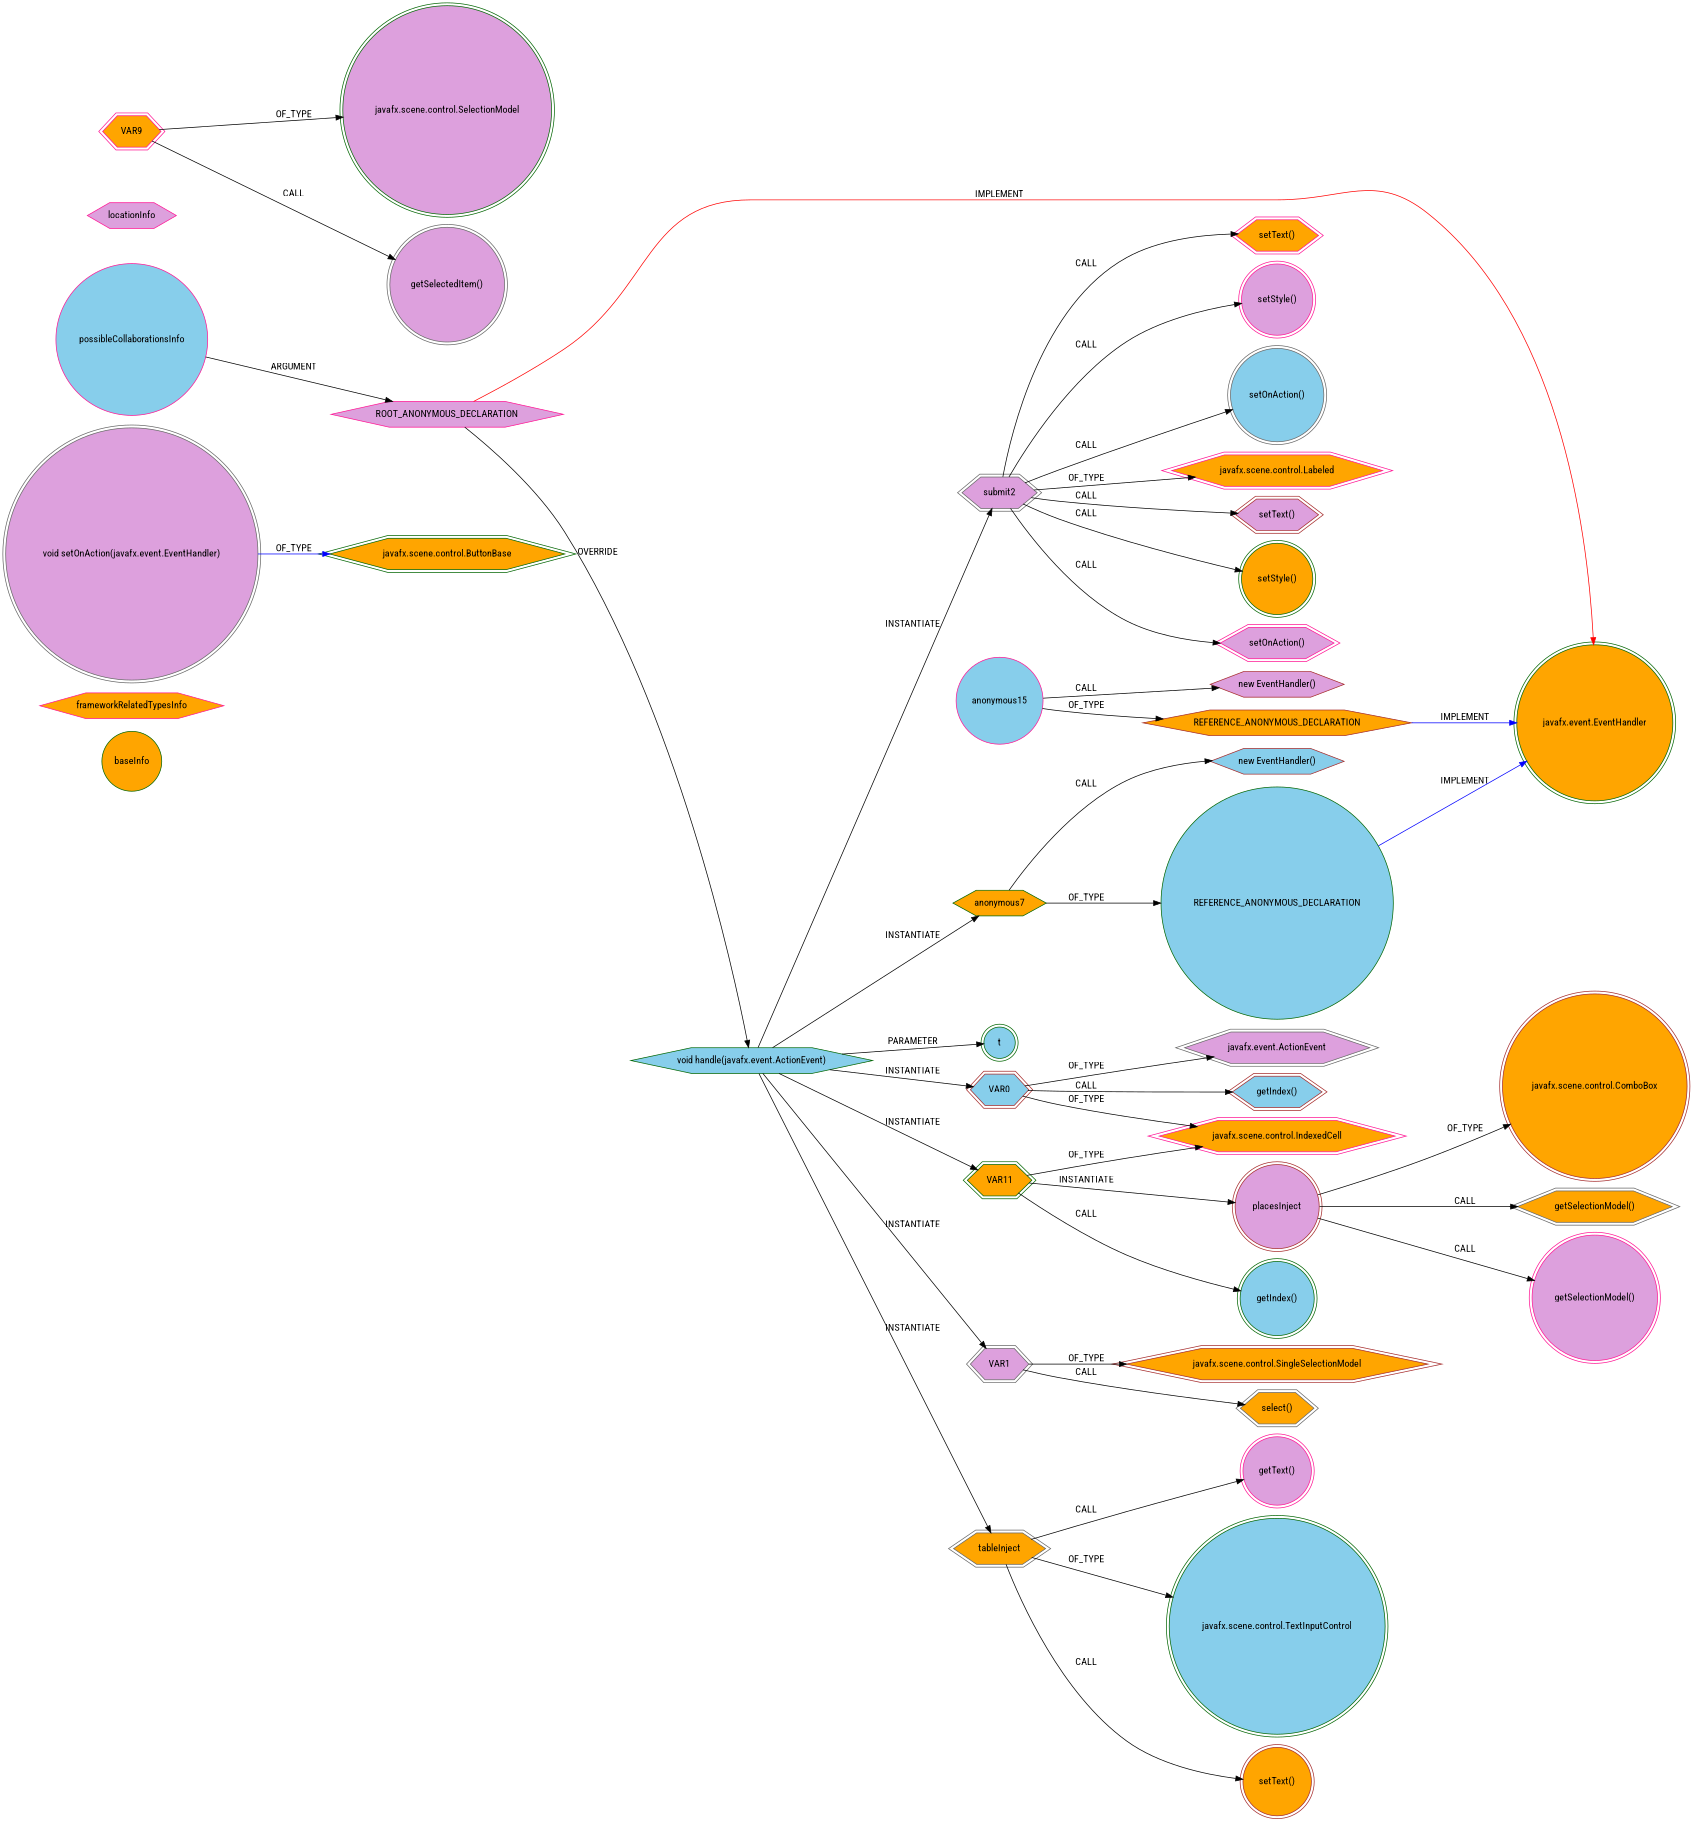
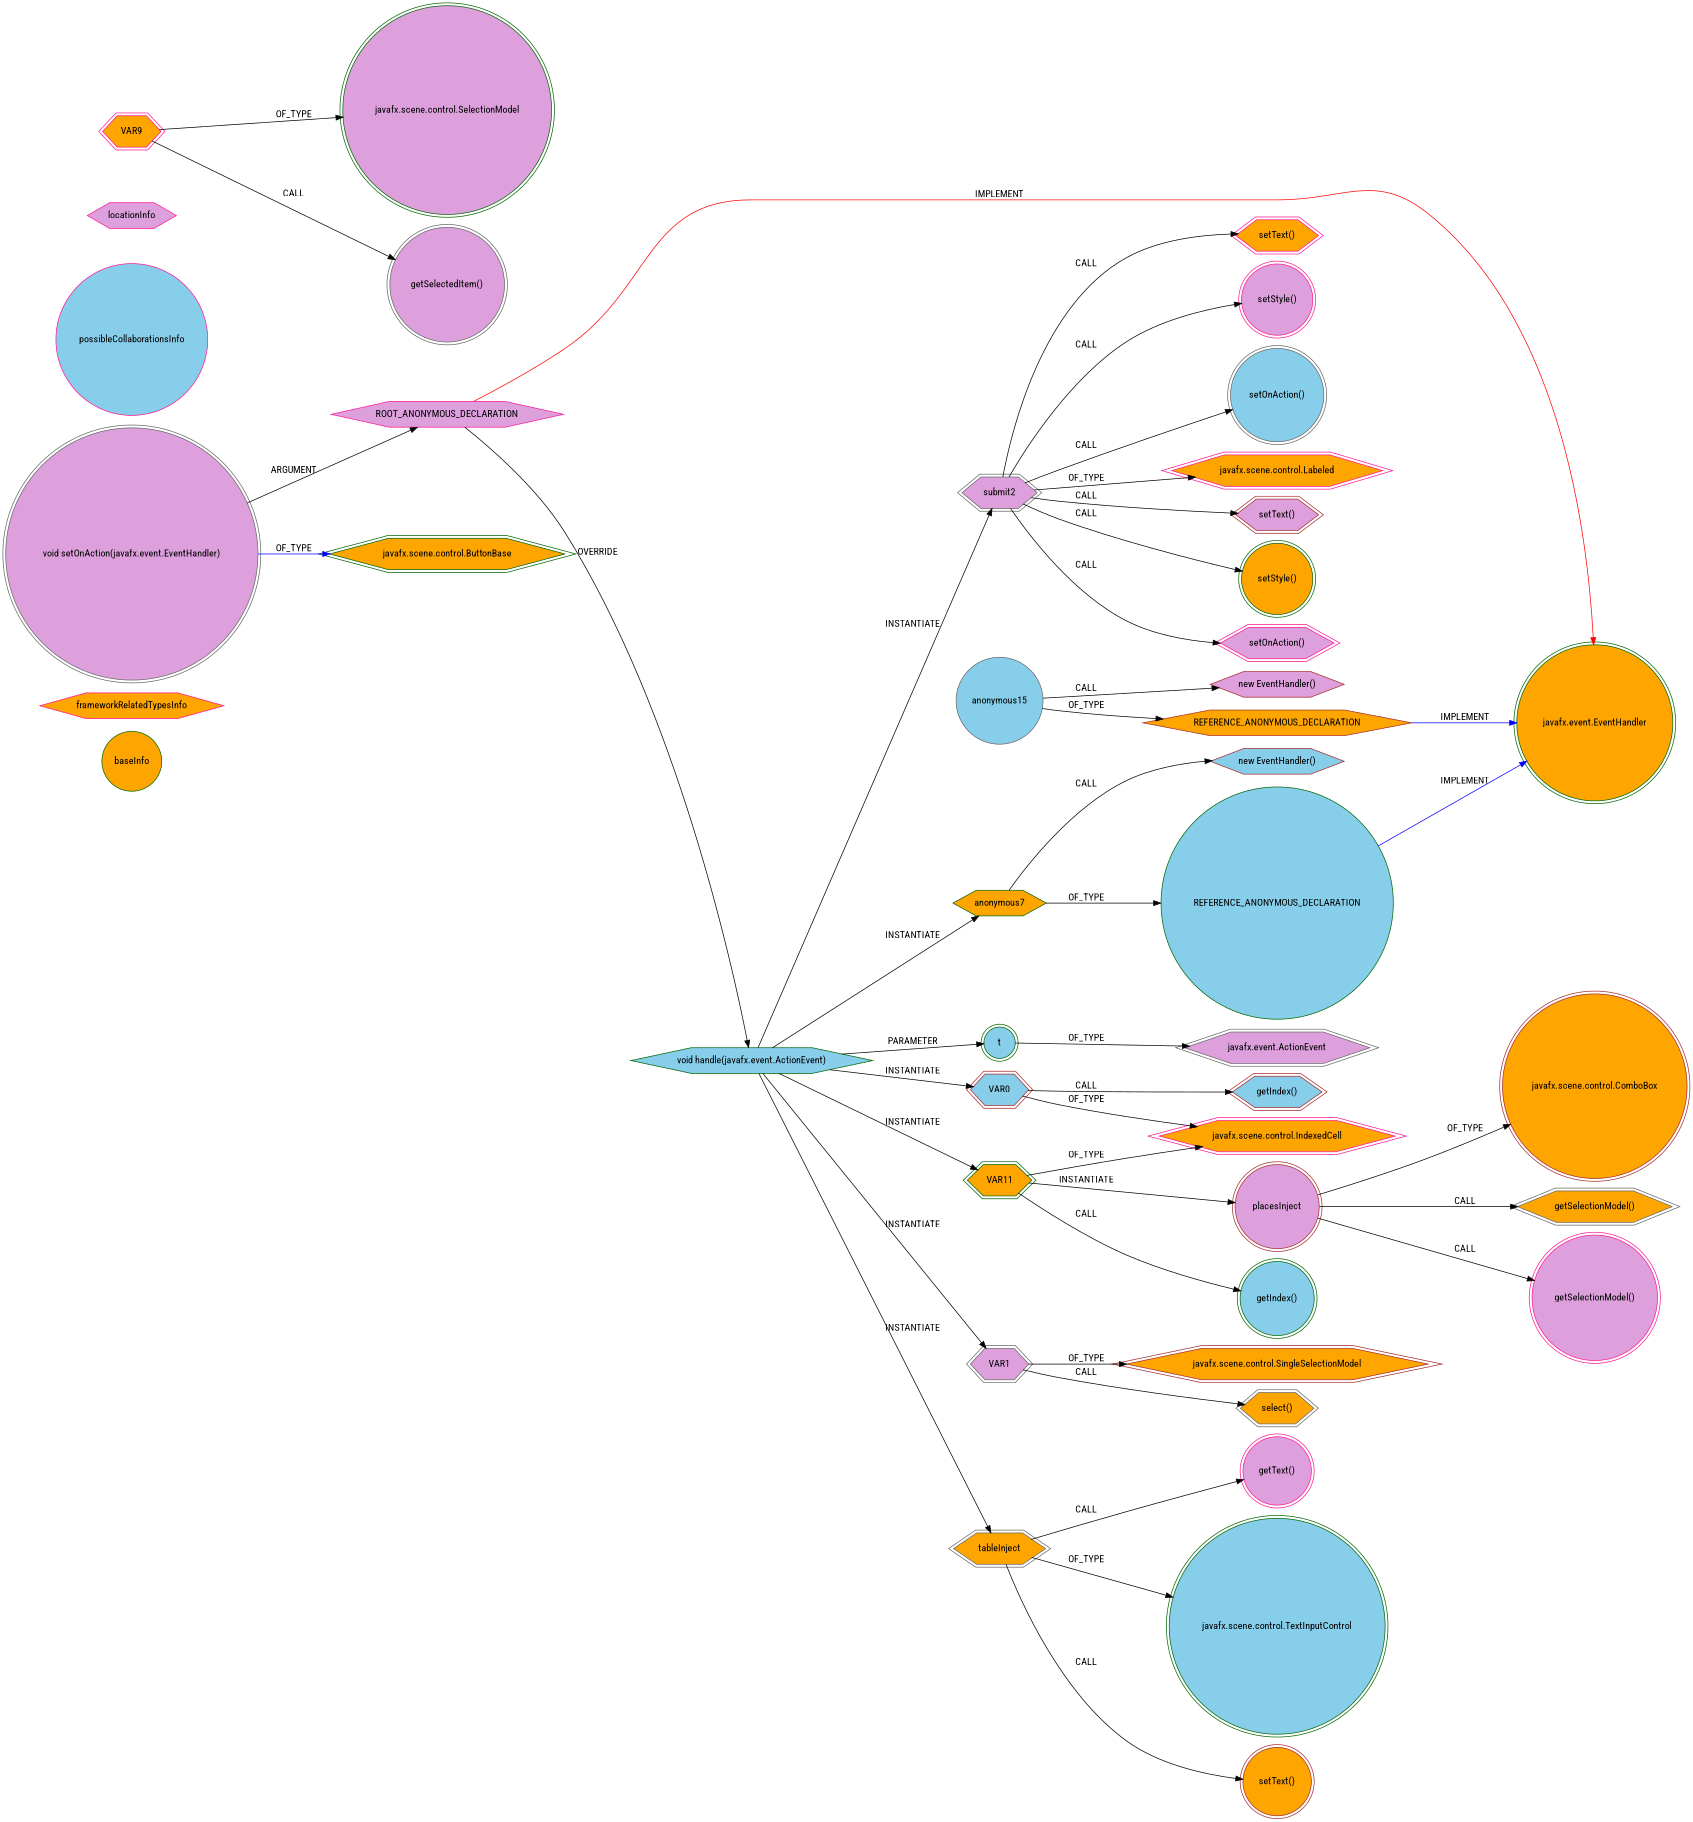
(296, 378) -> (329, 467)
(1000, 701) -> (1000, 701)
(1116, 1072) -> (1099, 1045)
